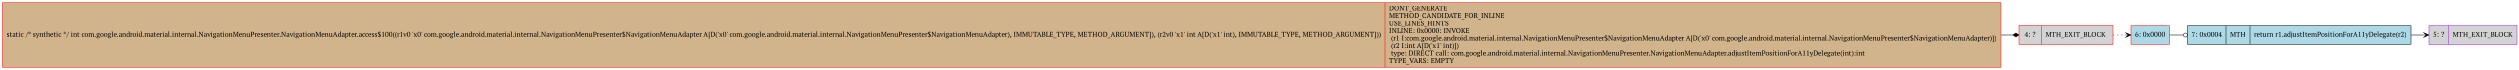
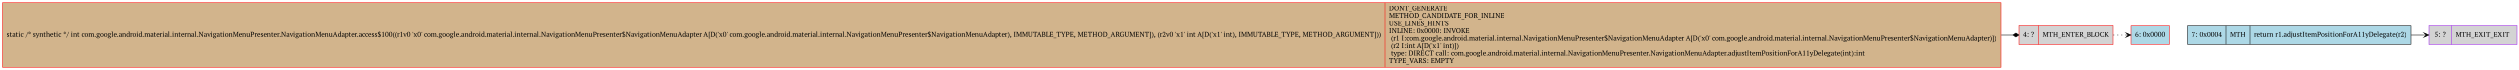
(2076, 35) -> (2076, 35)
(2176, 35) -> none
(2483, 35) -> (2483, 35)
